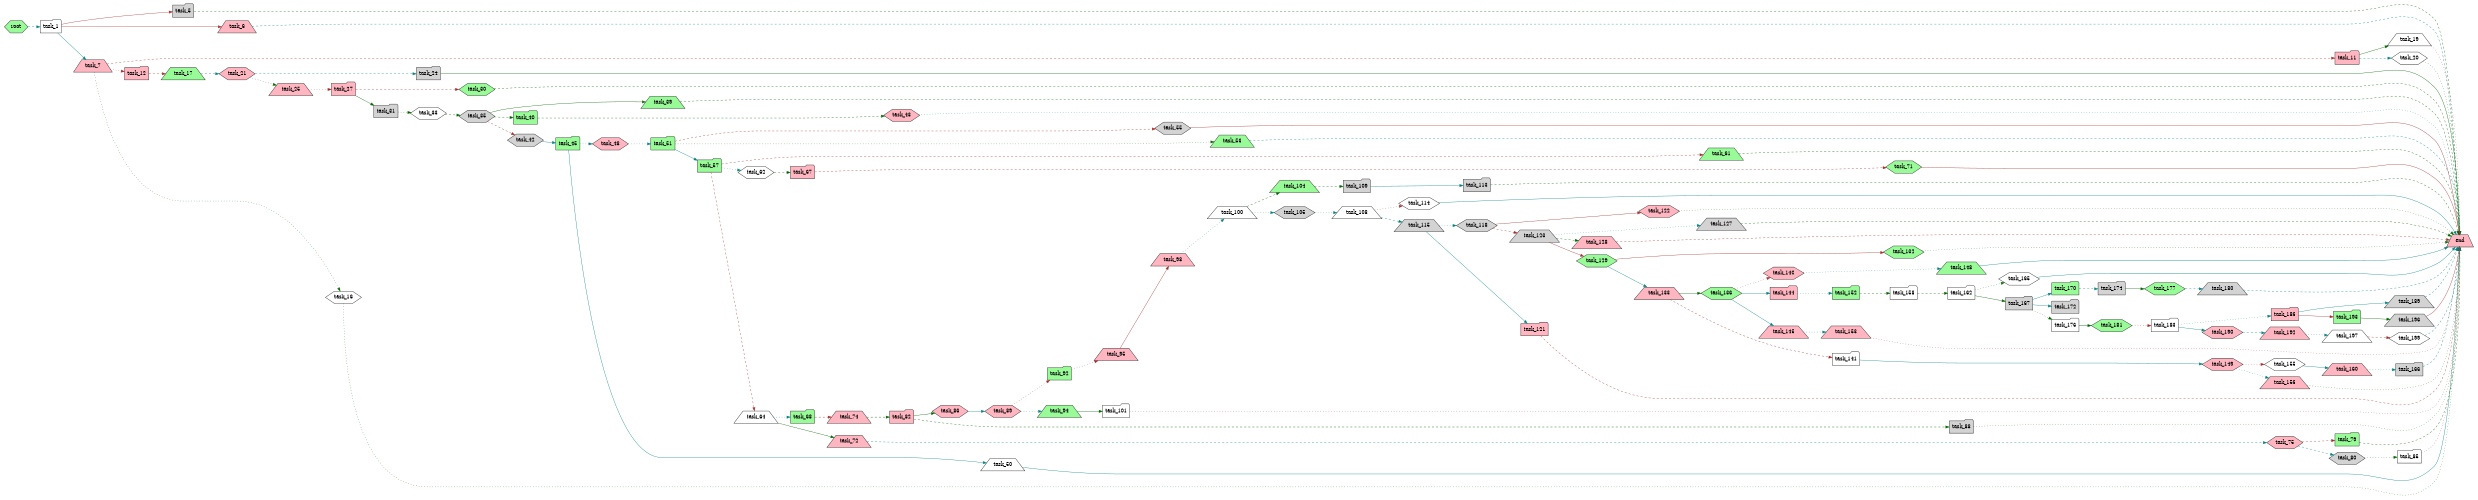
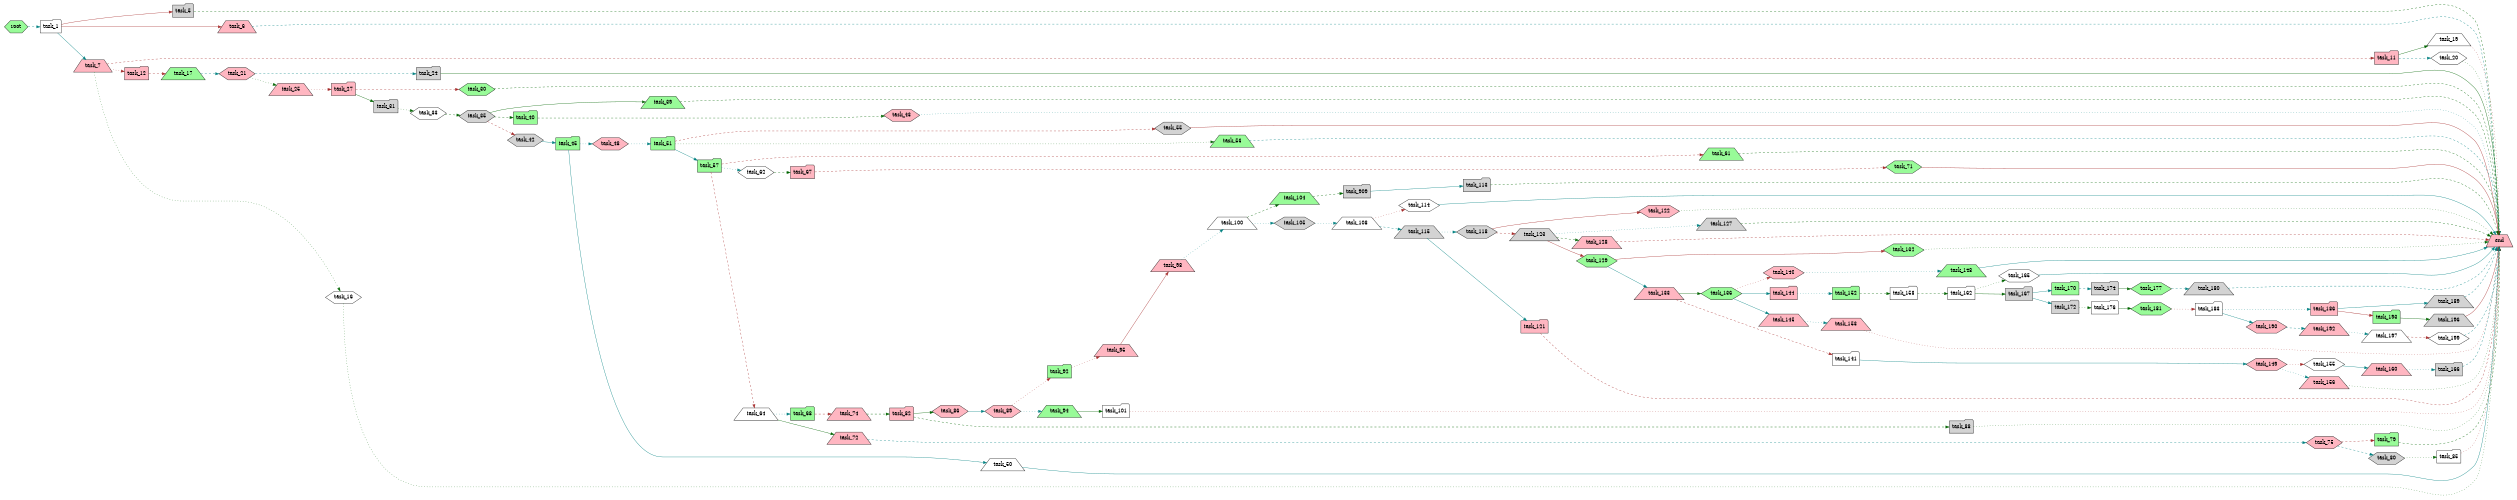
(1357, 186) -> (1357, 192)
(2041, 314) -> (2083, 308)
